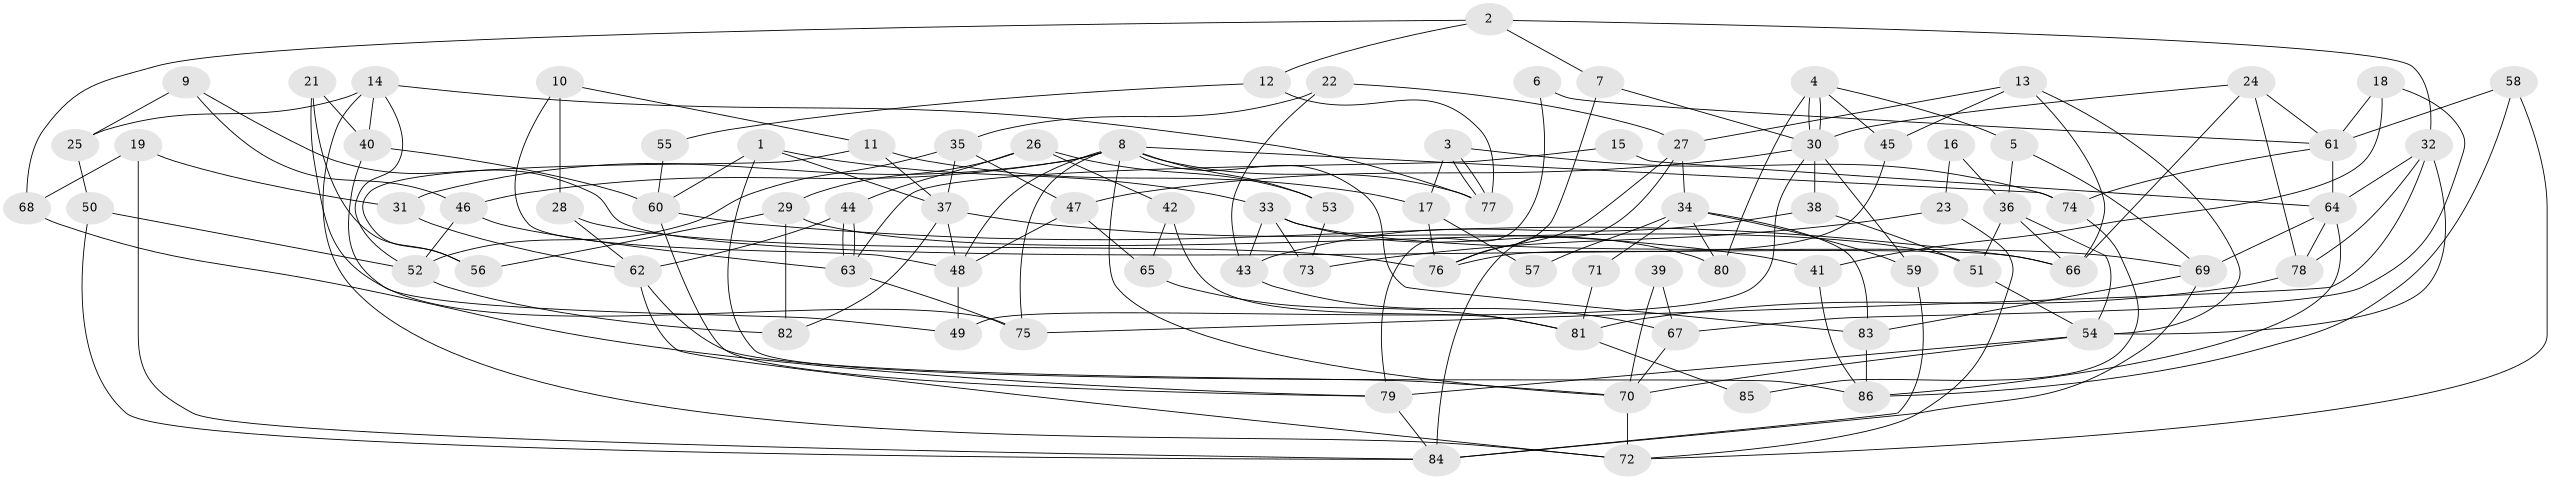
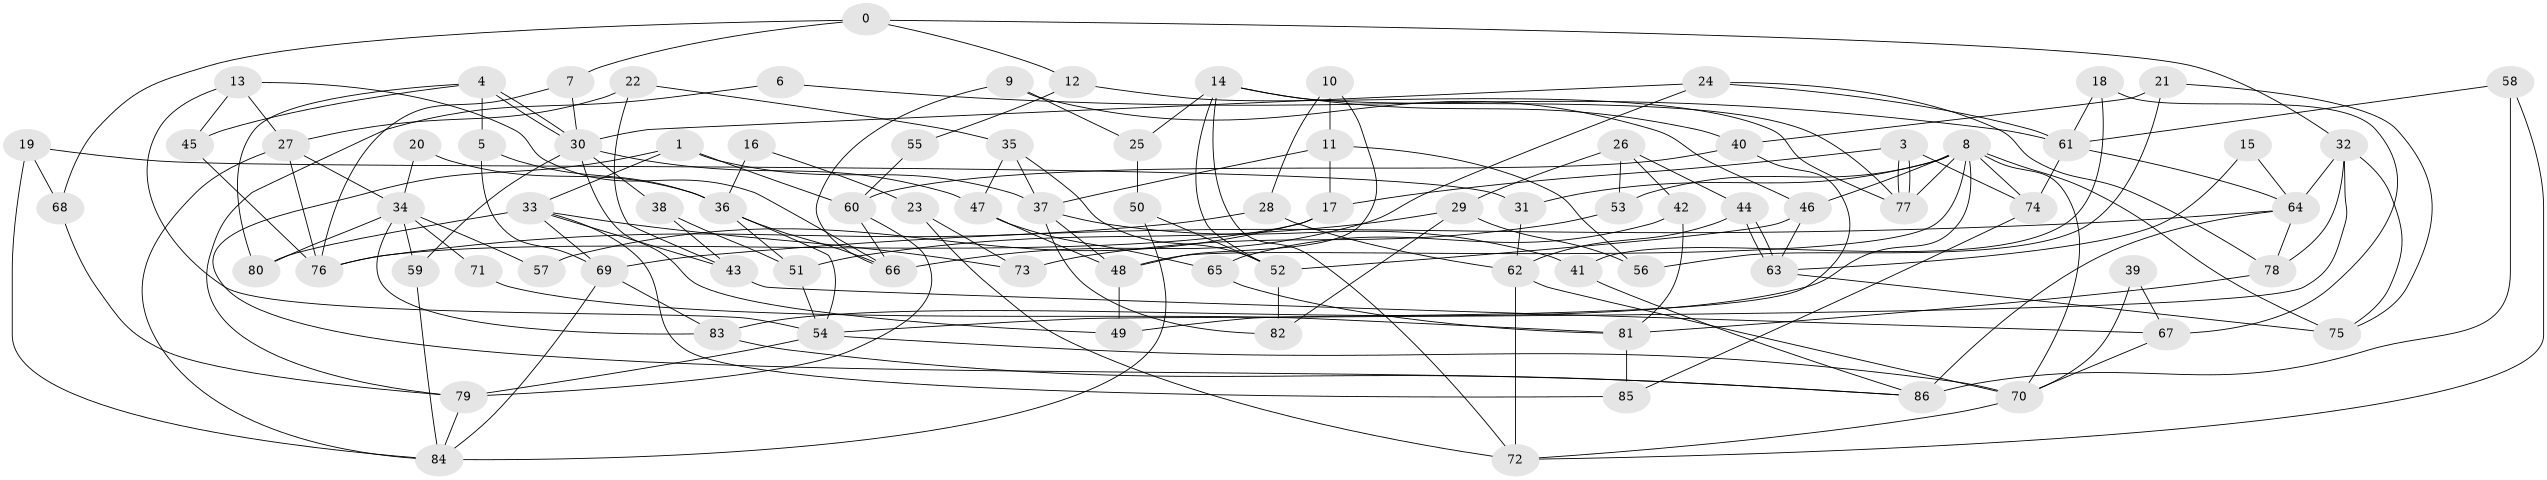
(1489, 19) -> (866, 19)
none -> (417, 145)
none -> (1041, 390)
